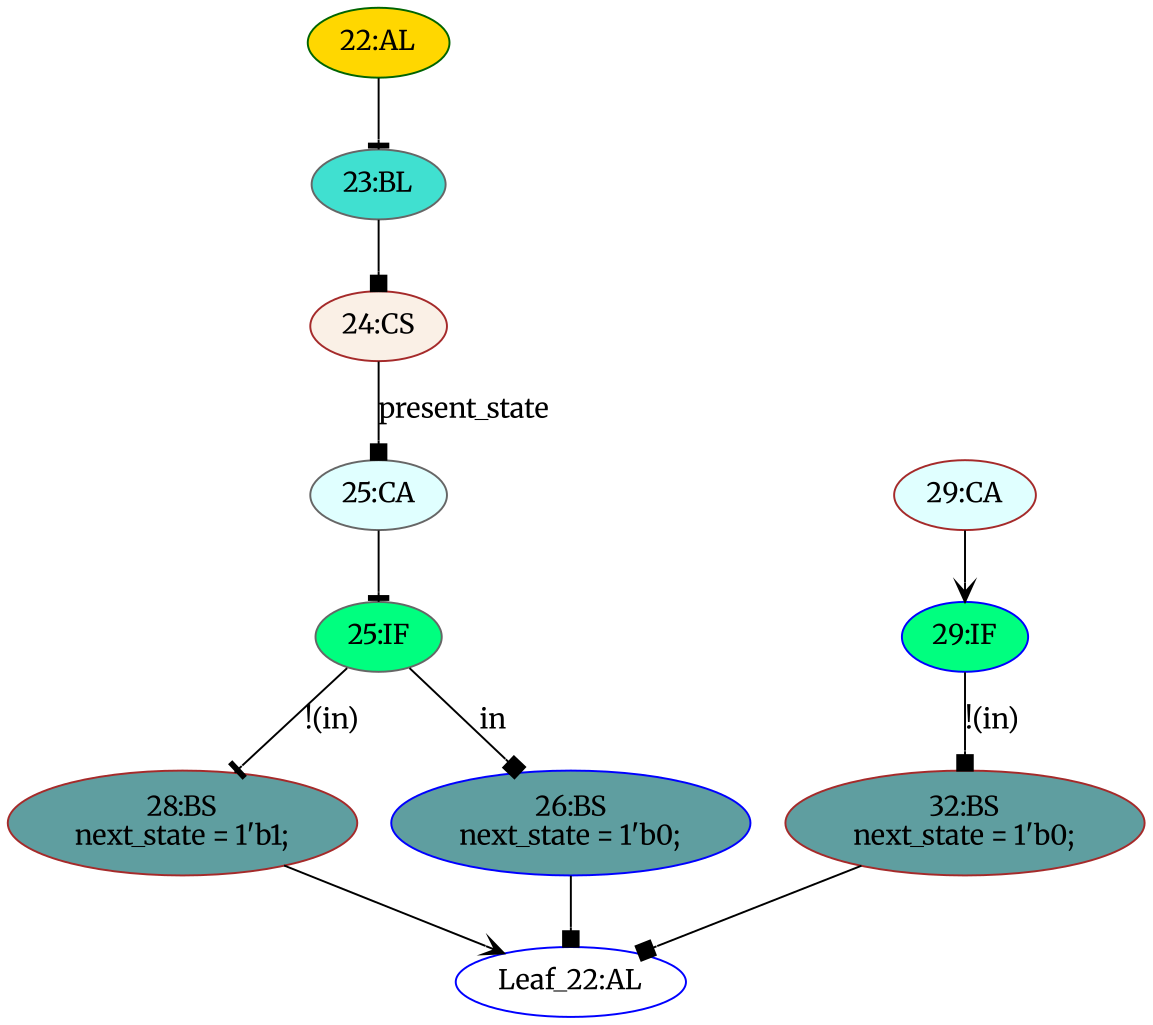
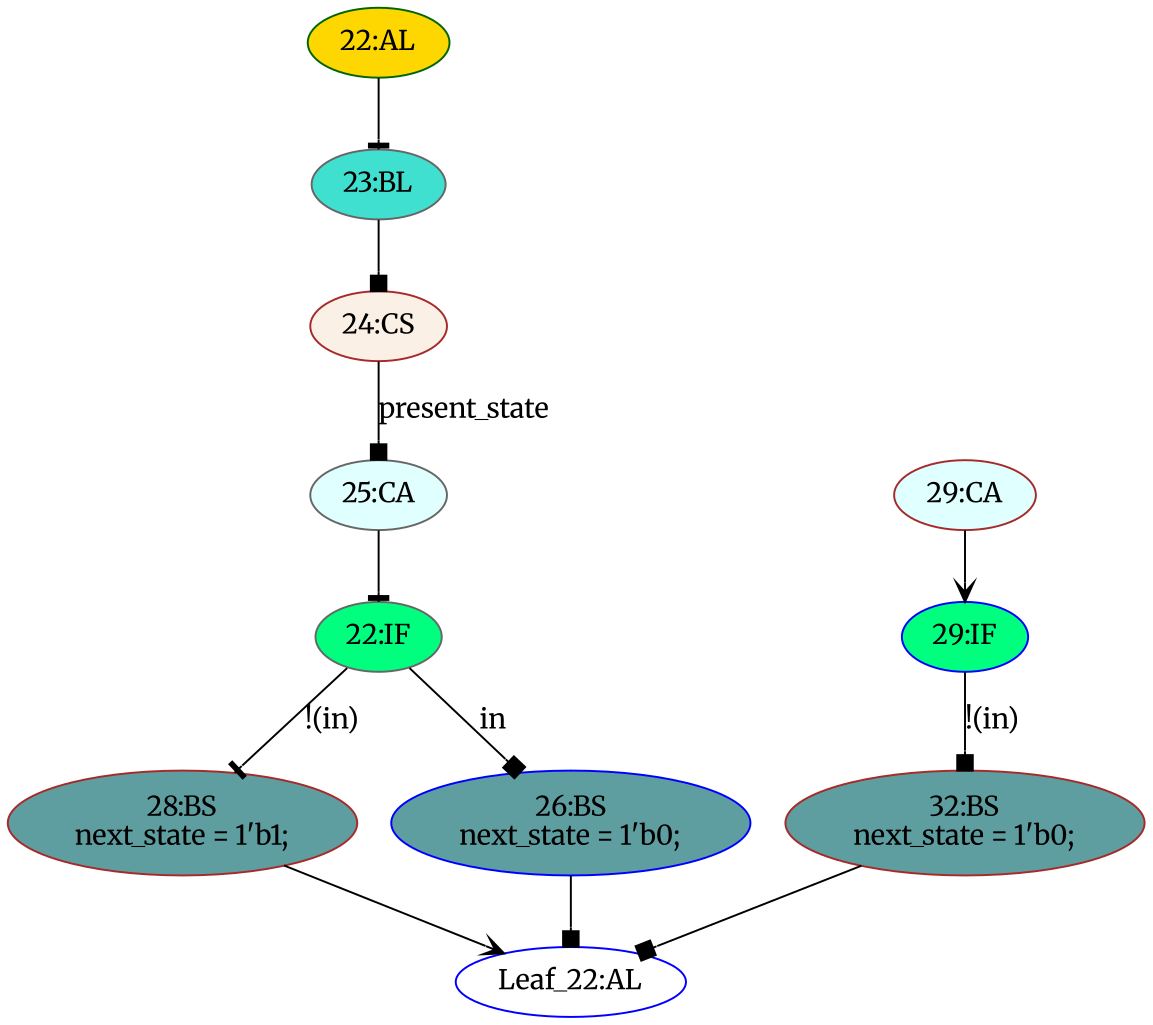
(379, 637) -> (379, 637)
